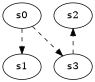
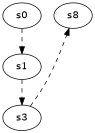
(73, 16) -> (73, 16)
(45, 39) -> (22, 89)
